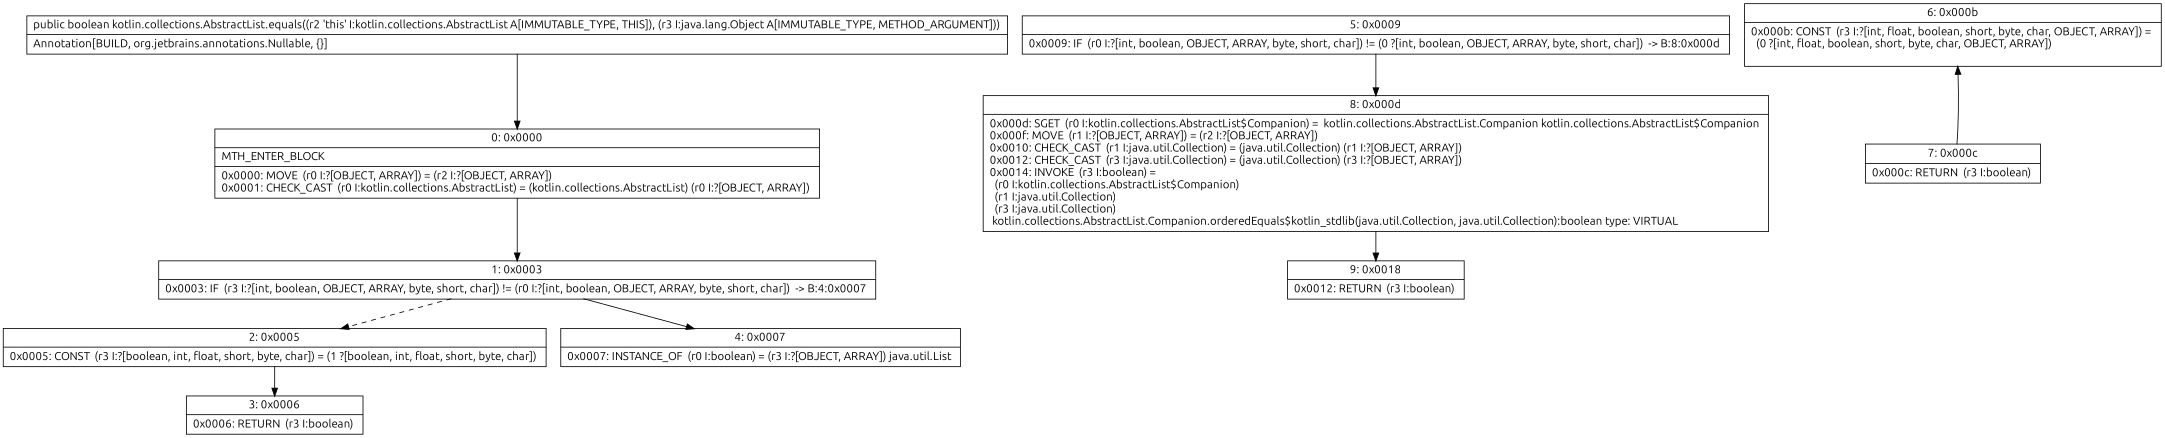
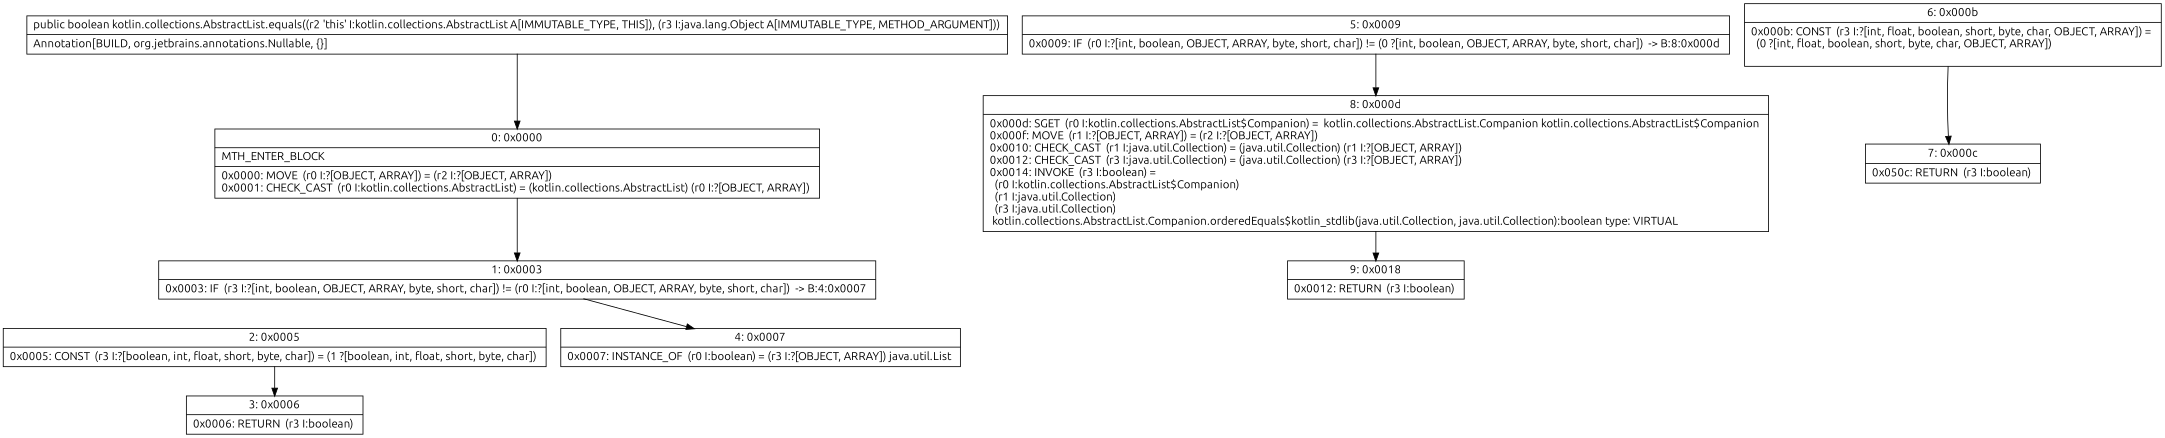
(1958, 109) -> (1947, 101)
(1953, 173) -> (1953, 173)
(400, 313) -> none
